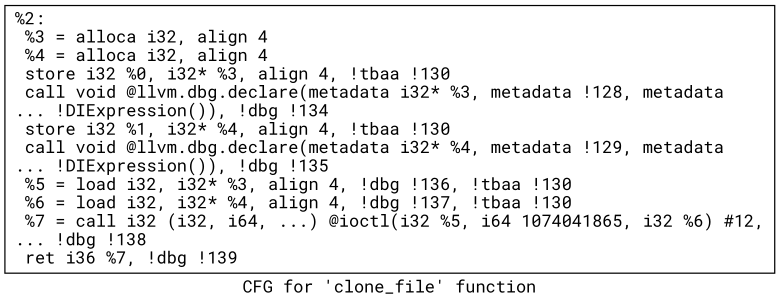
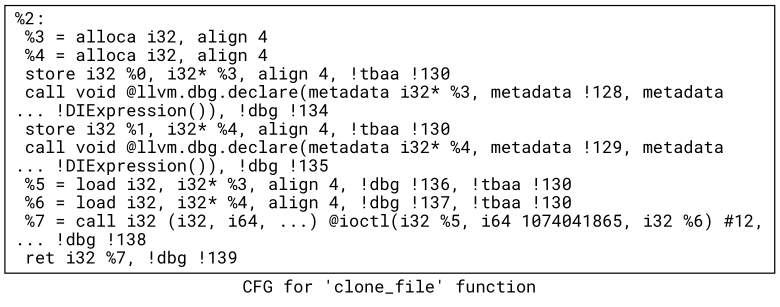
(126, 258) -> (126, 258)
